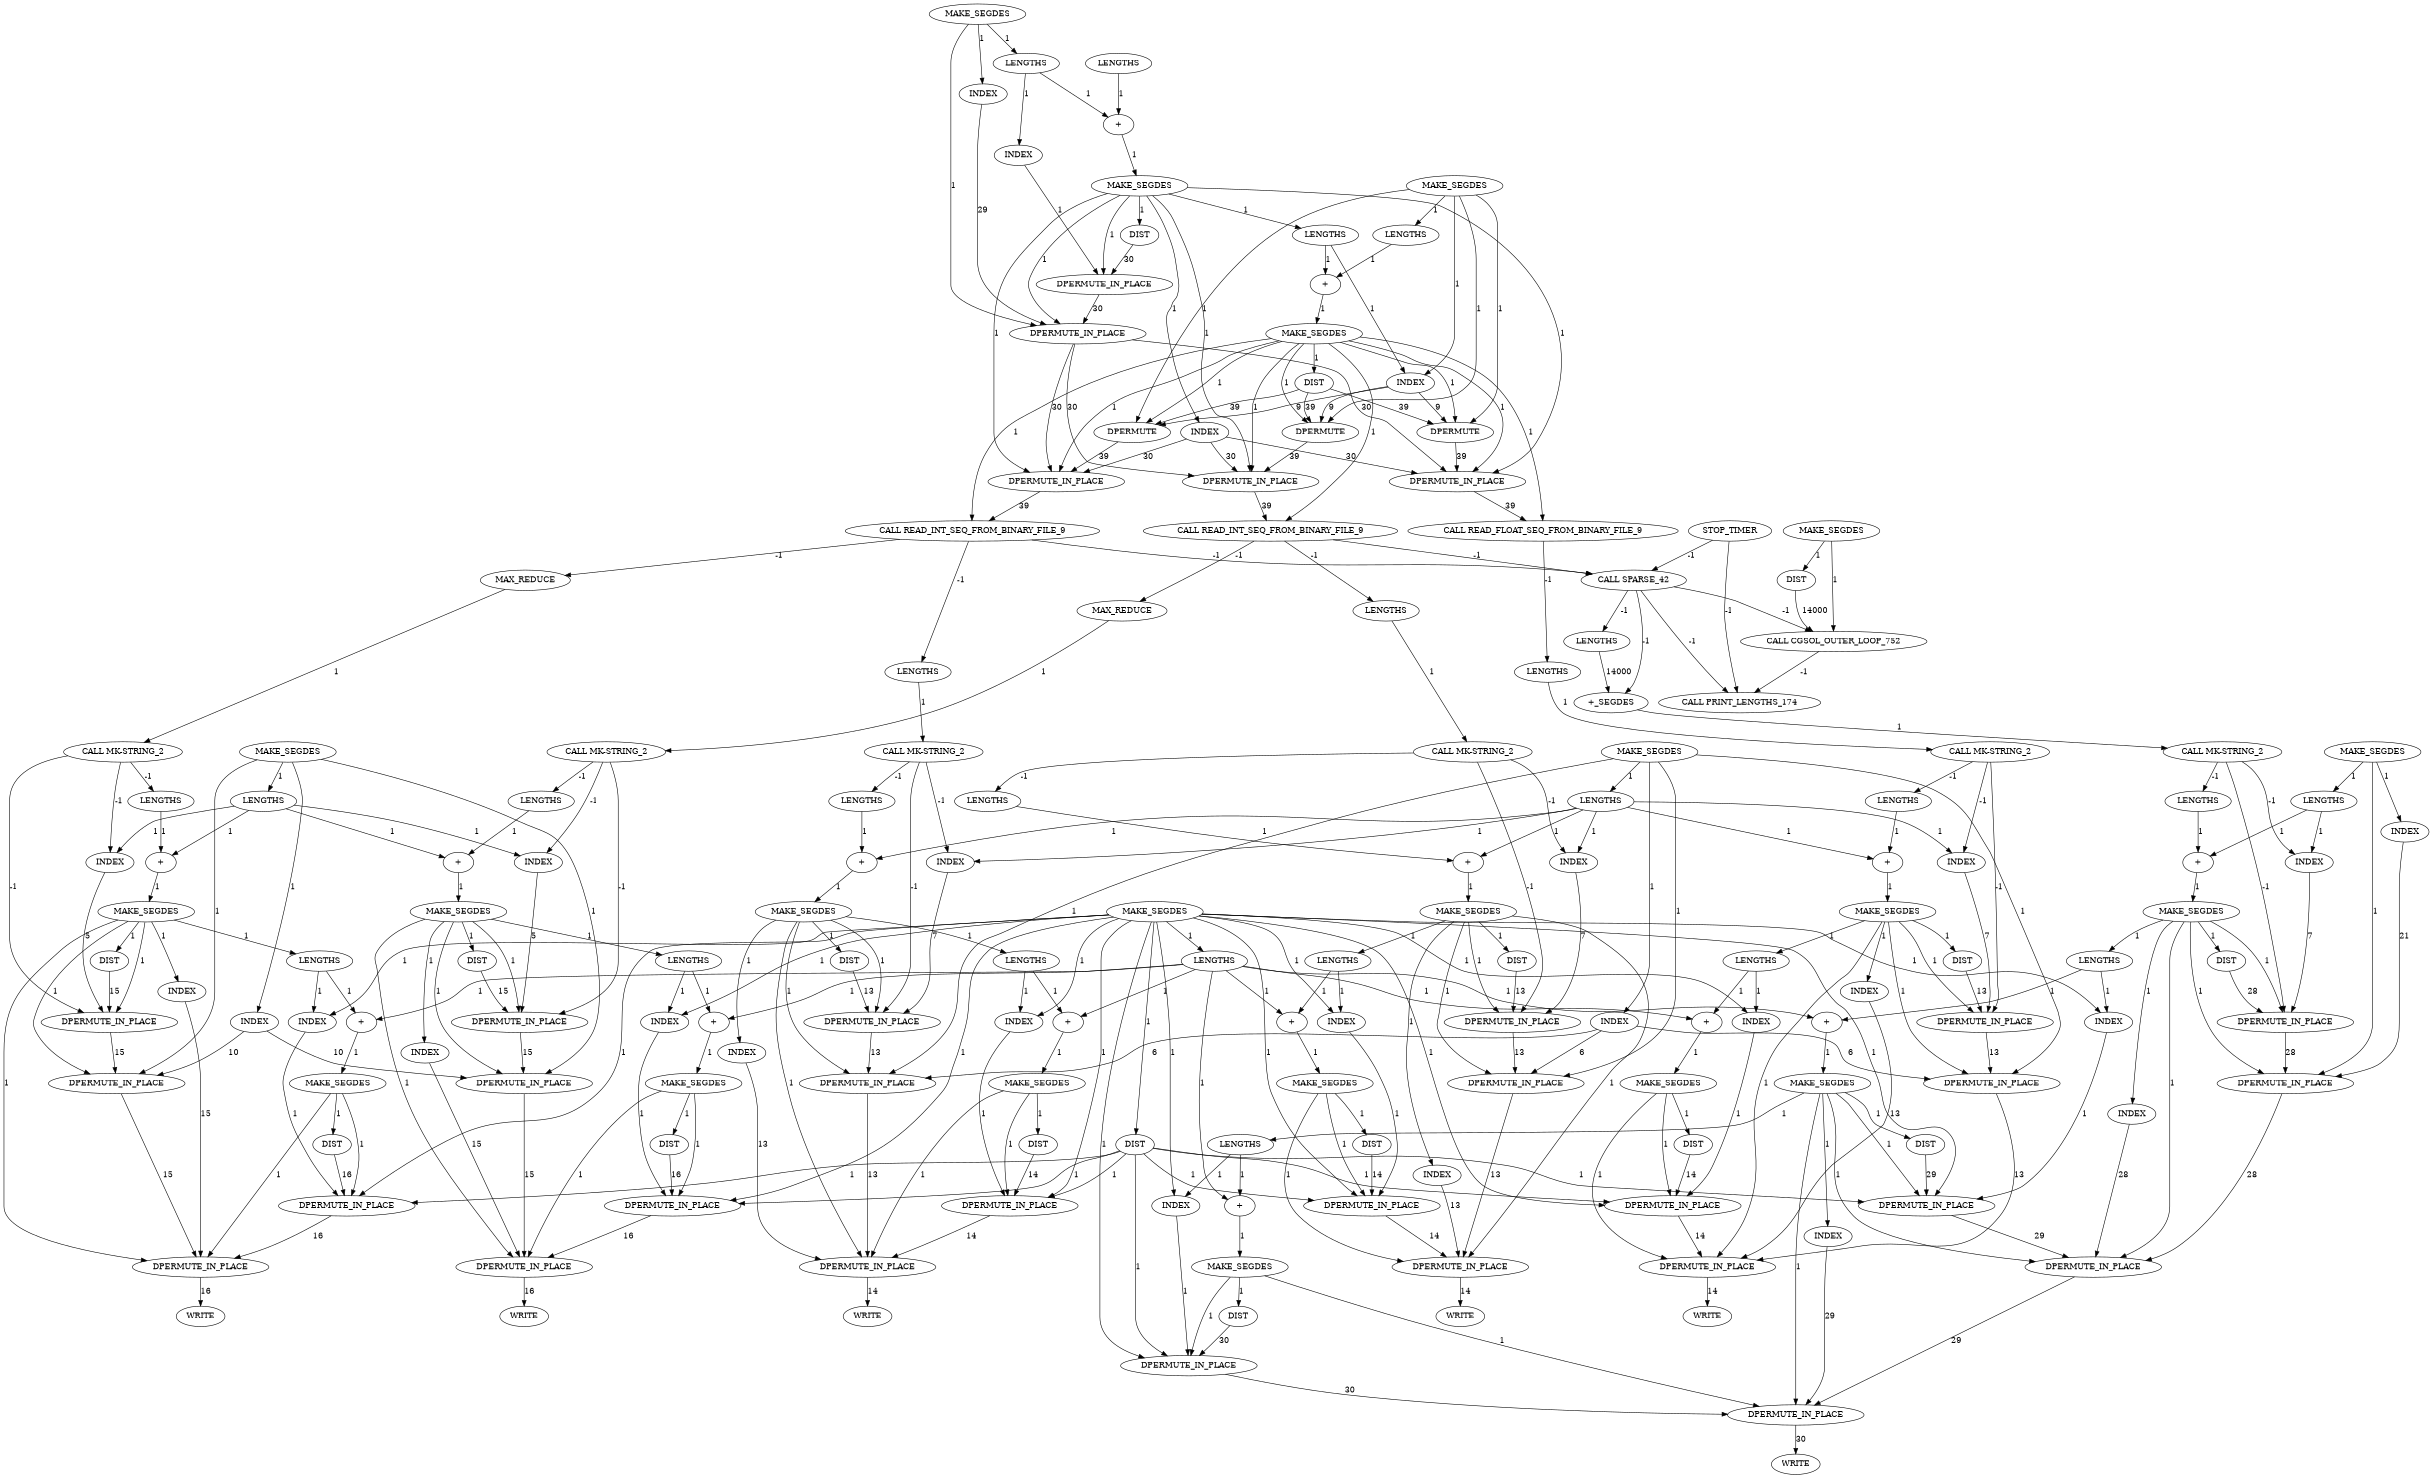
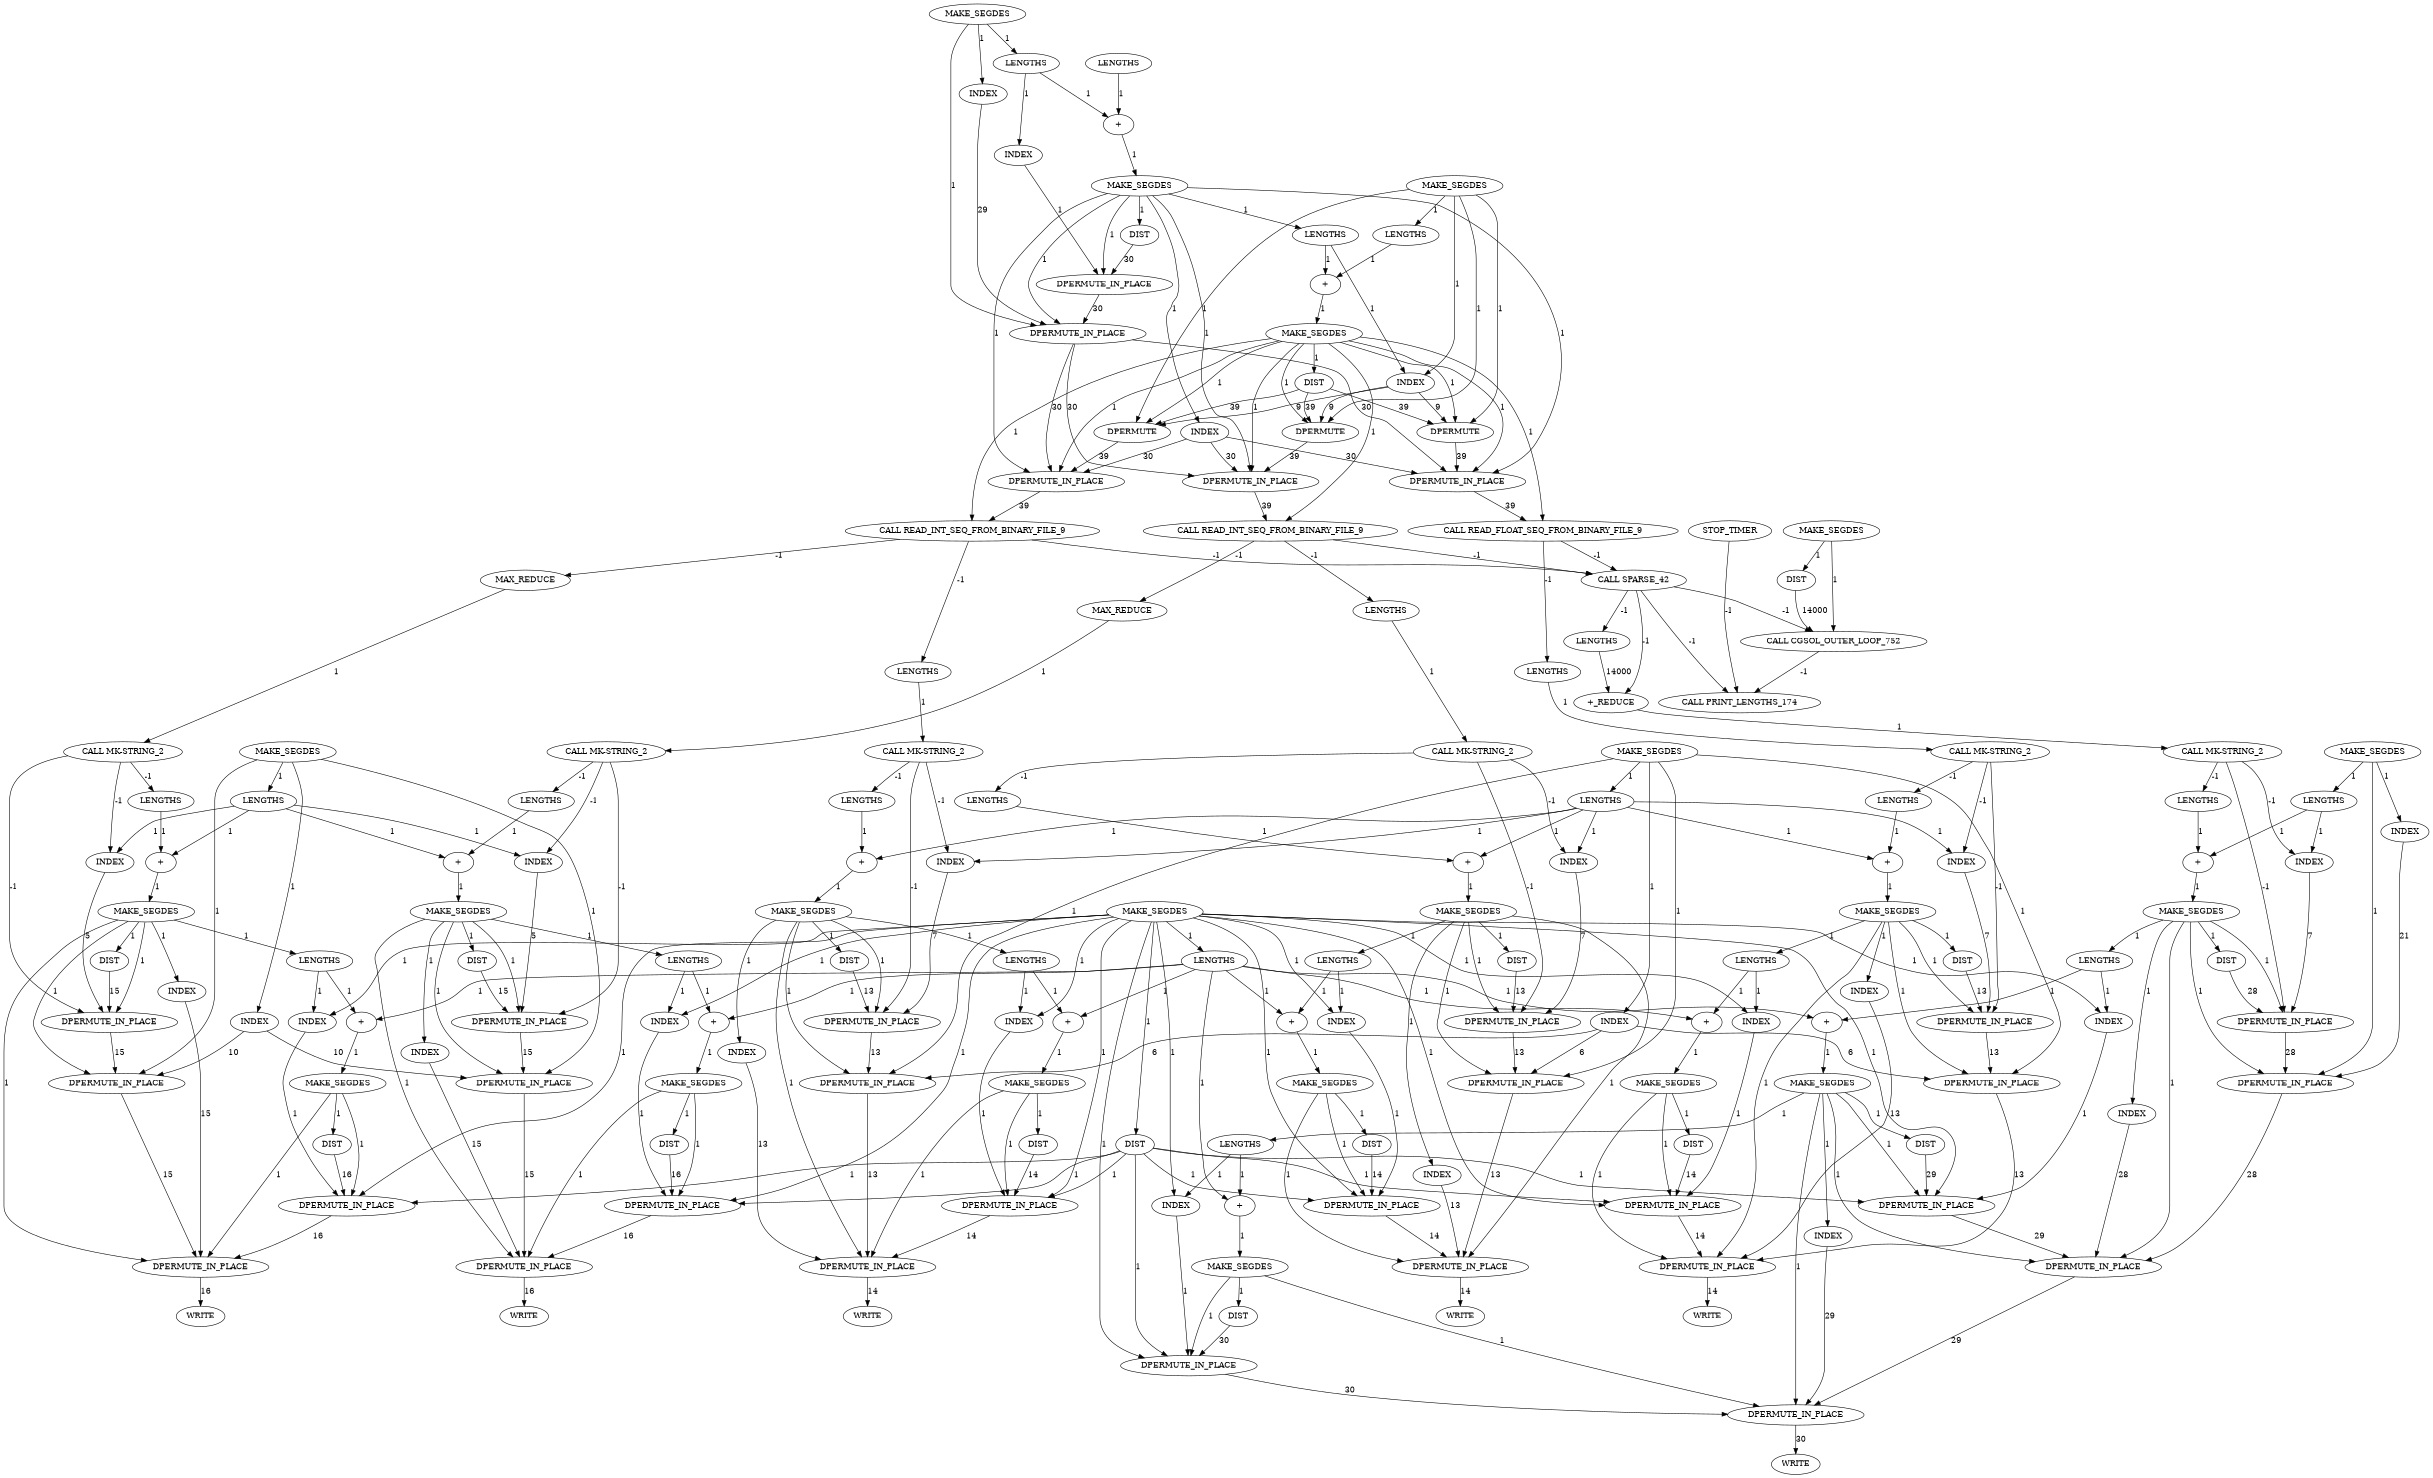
(1685, 554) -> (1586, 555)
(1611, 703) -> (1611, 703)
